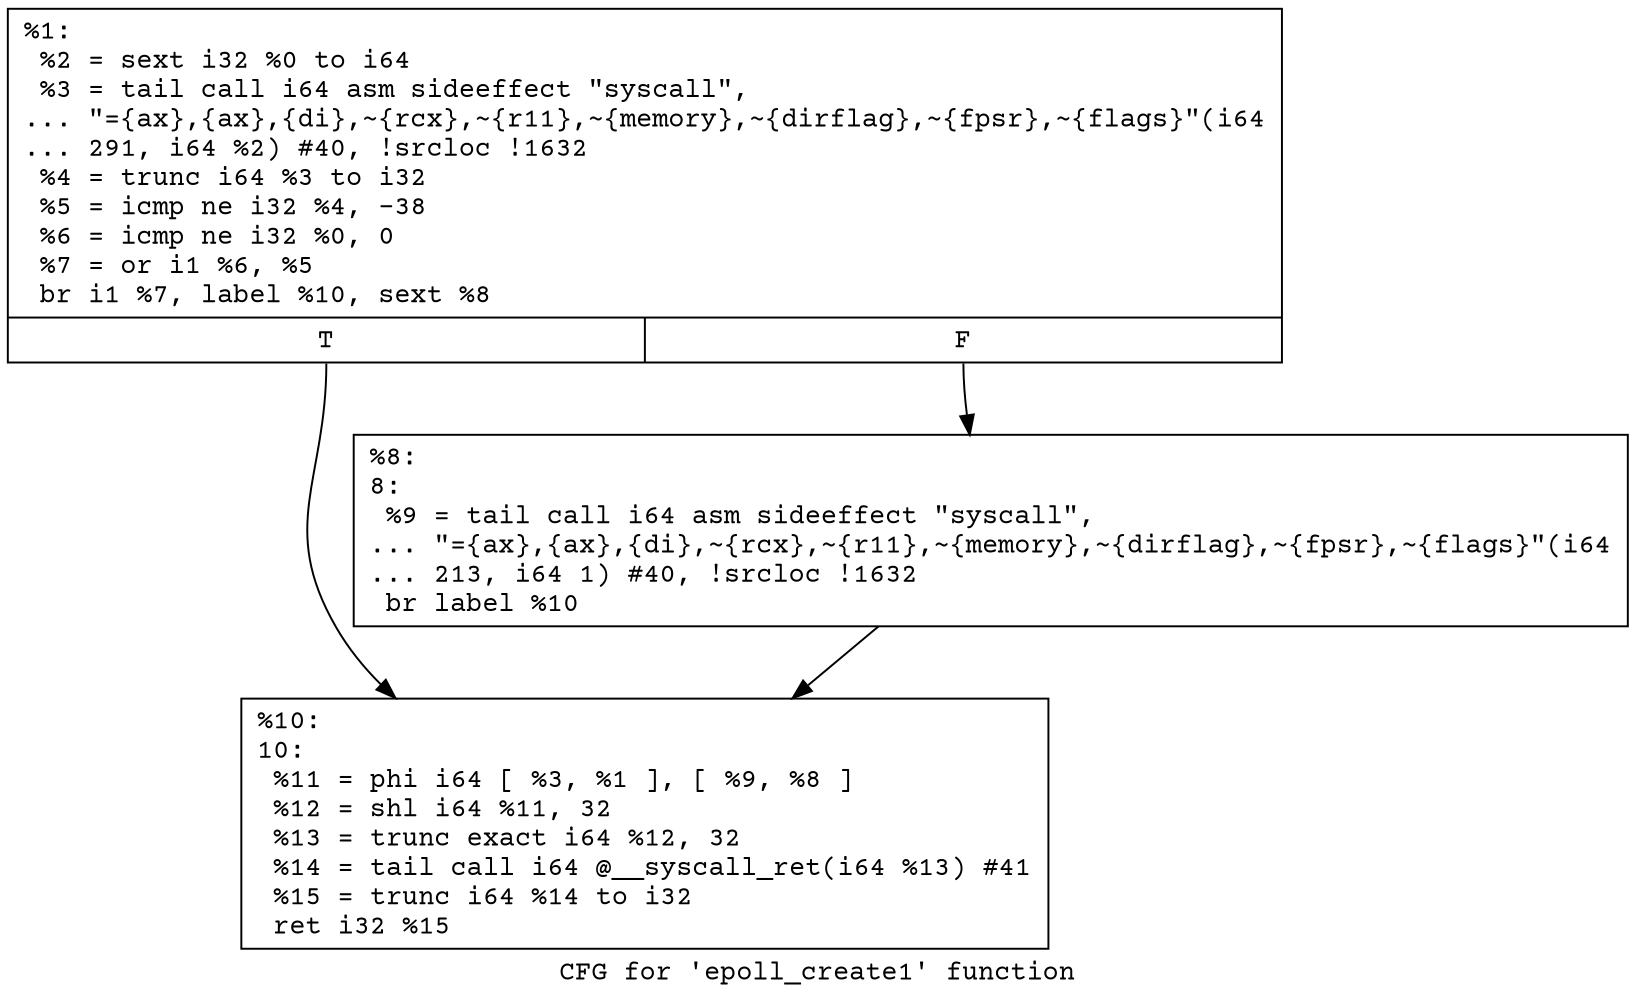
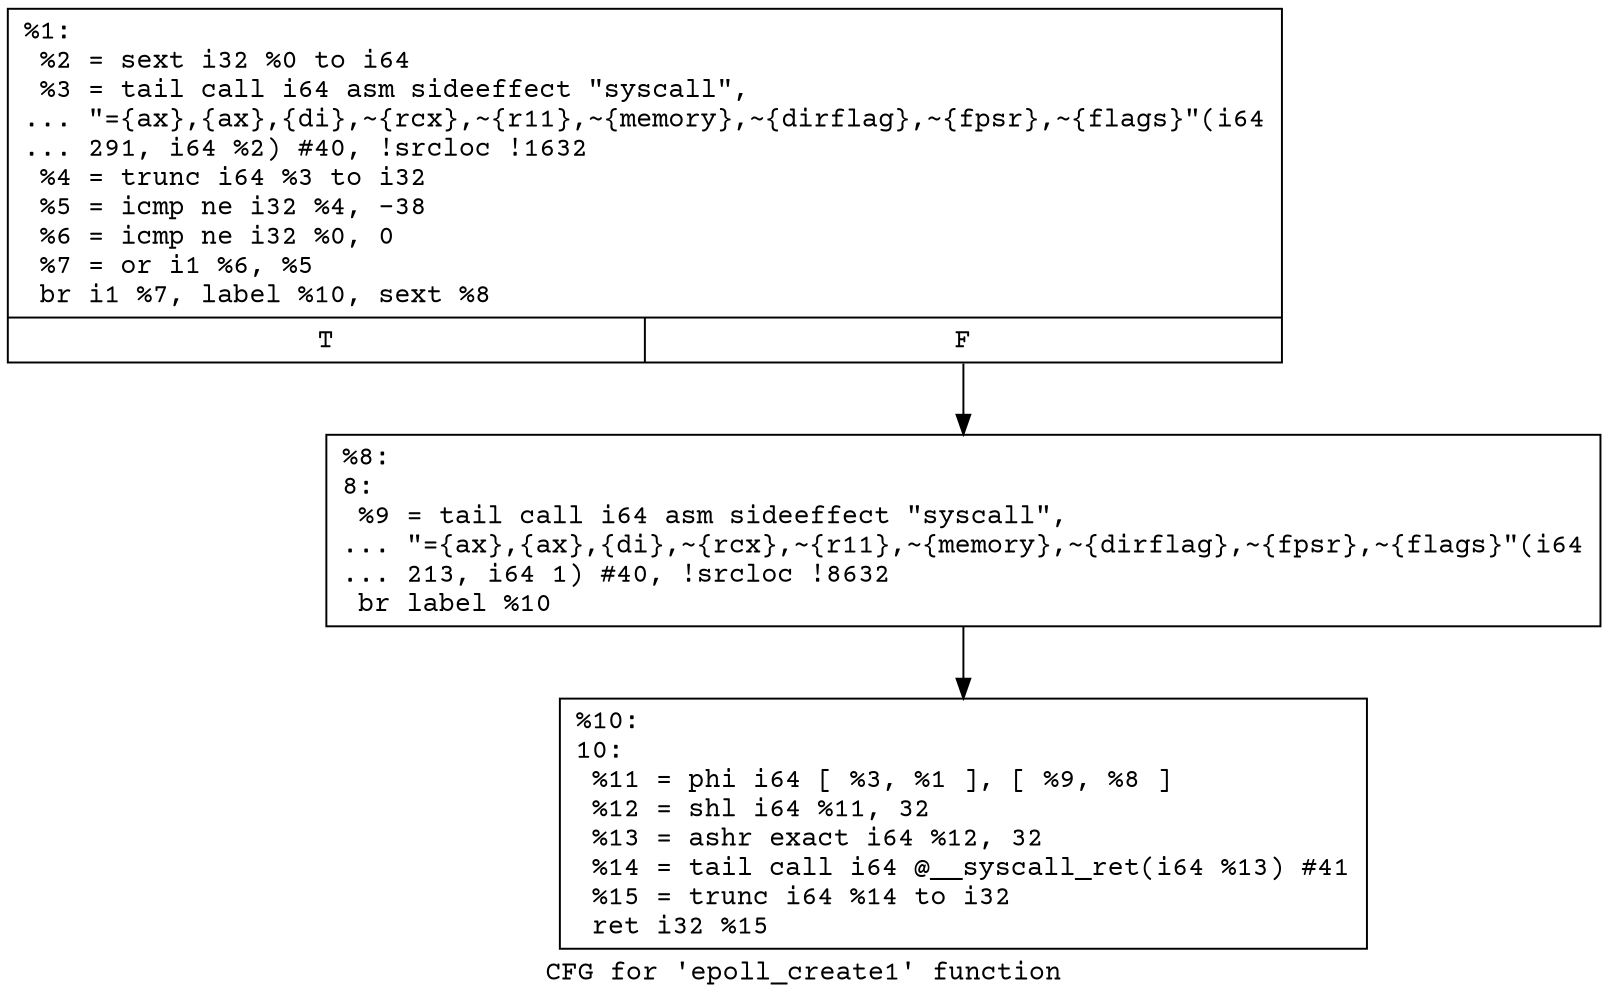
(308, 534) -> none
(644, 574) -> (617, 574)
(499, 837) -> (810, 837)
